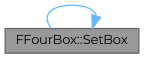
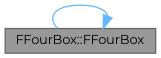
(72, 41) -> (80, 41)
